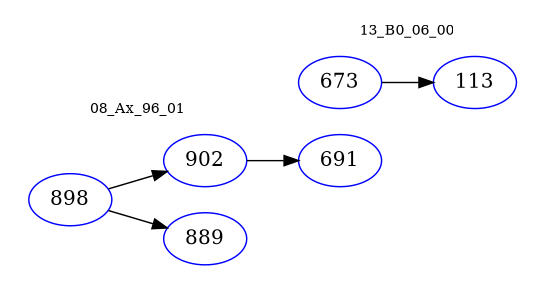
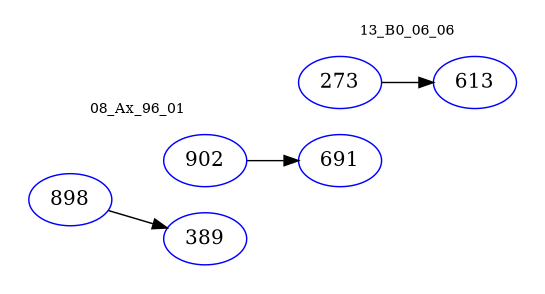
(408, 31) -> (408, 31)
(340, 82) -> (340, 82)
(475, 82) -> (475, 82)
(131, 182) -> none
(205, 239) -> (205, 239)
